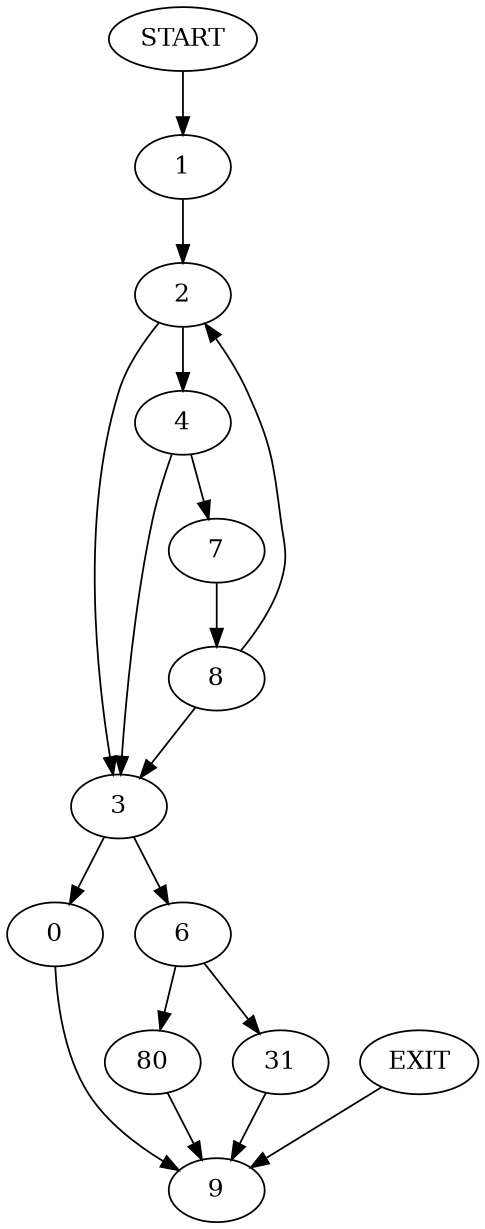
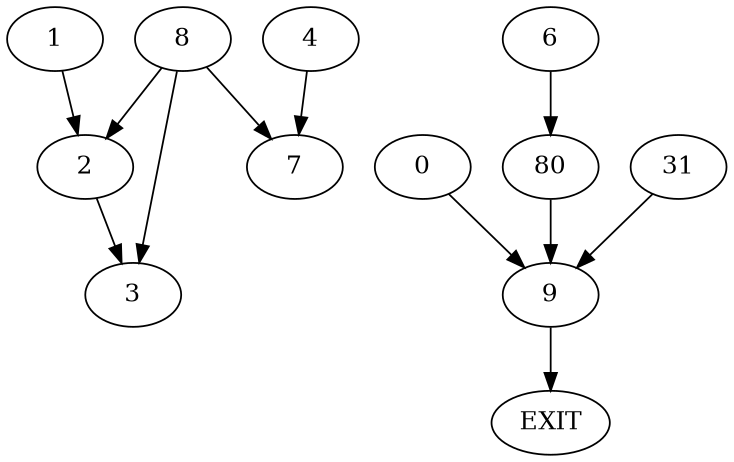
(183, 39) -> none
(183, 350) -> none
(138, 604) -> none
(217, 606) -> (233, 96)
(91, 862) -> none
(147, 862) -> none
(226, 991) -> none
(324, 1123) -> (551, 350)
